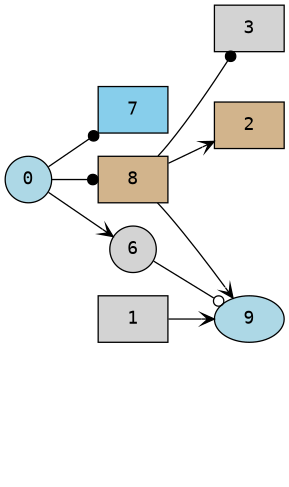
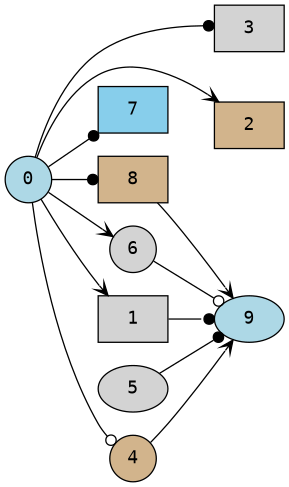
(194, 110) -> (93, 57)
(185, 155) -> (104, 73)
none -> (69, 243)
(185, 319) -> (185, 319)
none -> (133, 389)
none -> (133, 459)
